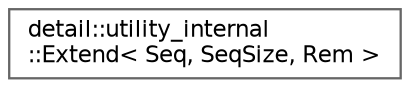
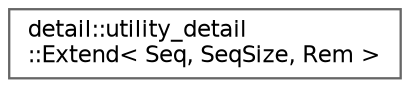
(205, 44) -> (205, 44)
